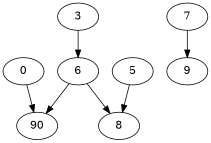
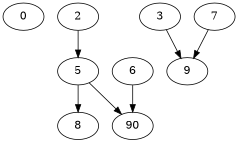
none -> (78, 17)
(78, 40) -> (172, 41)
(29, 95) -> (103, 96)
(96, 96) -> none
